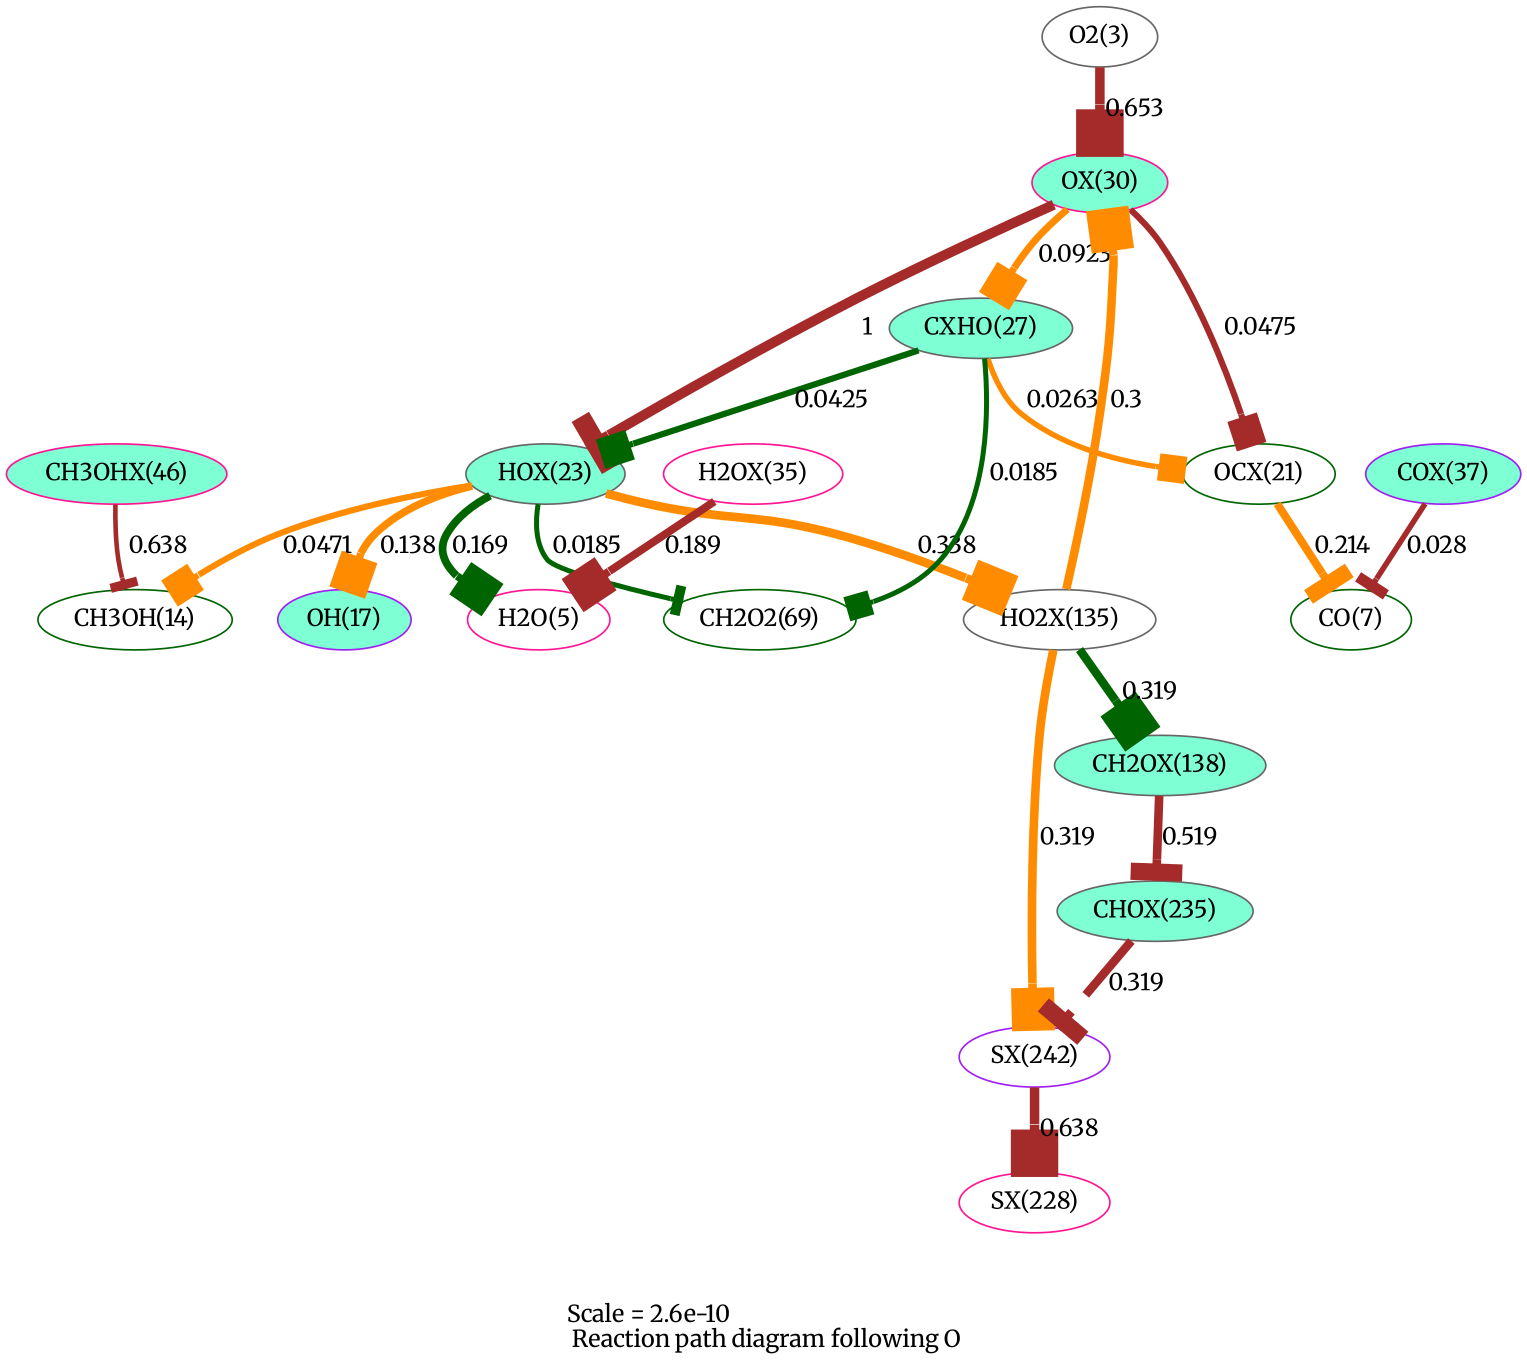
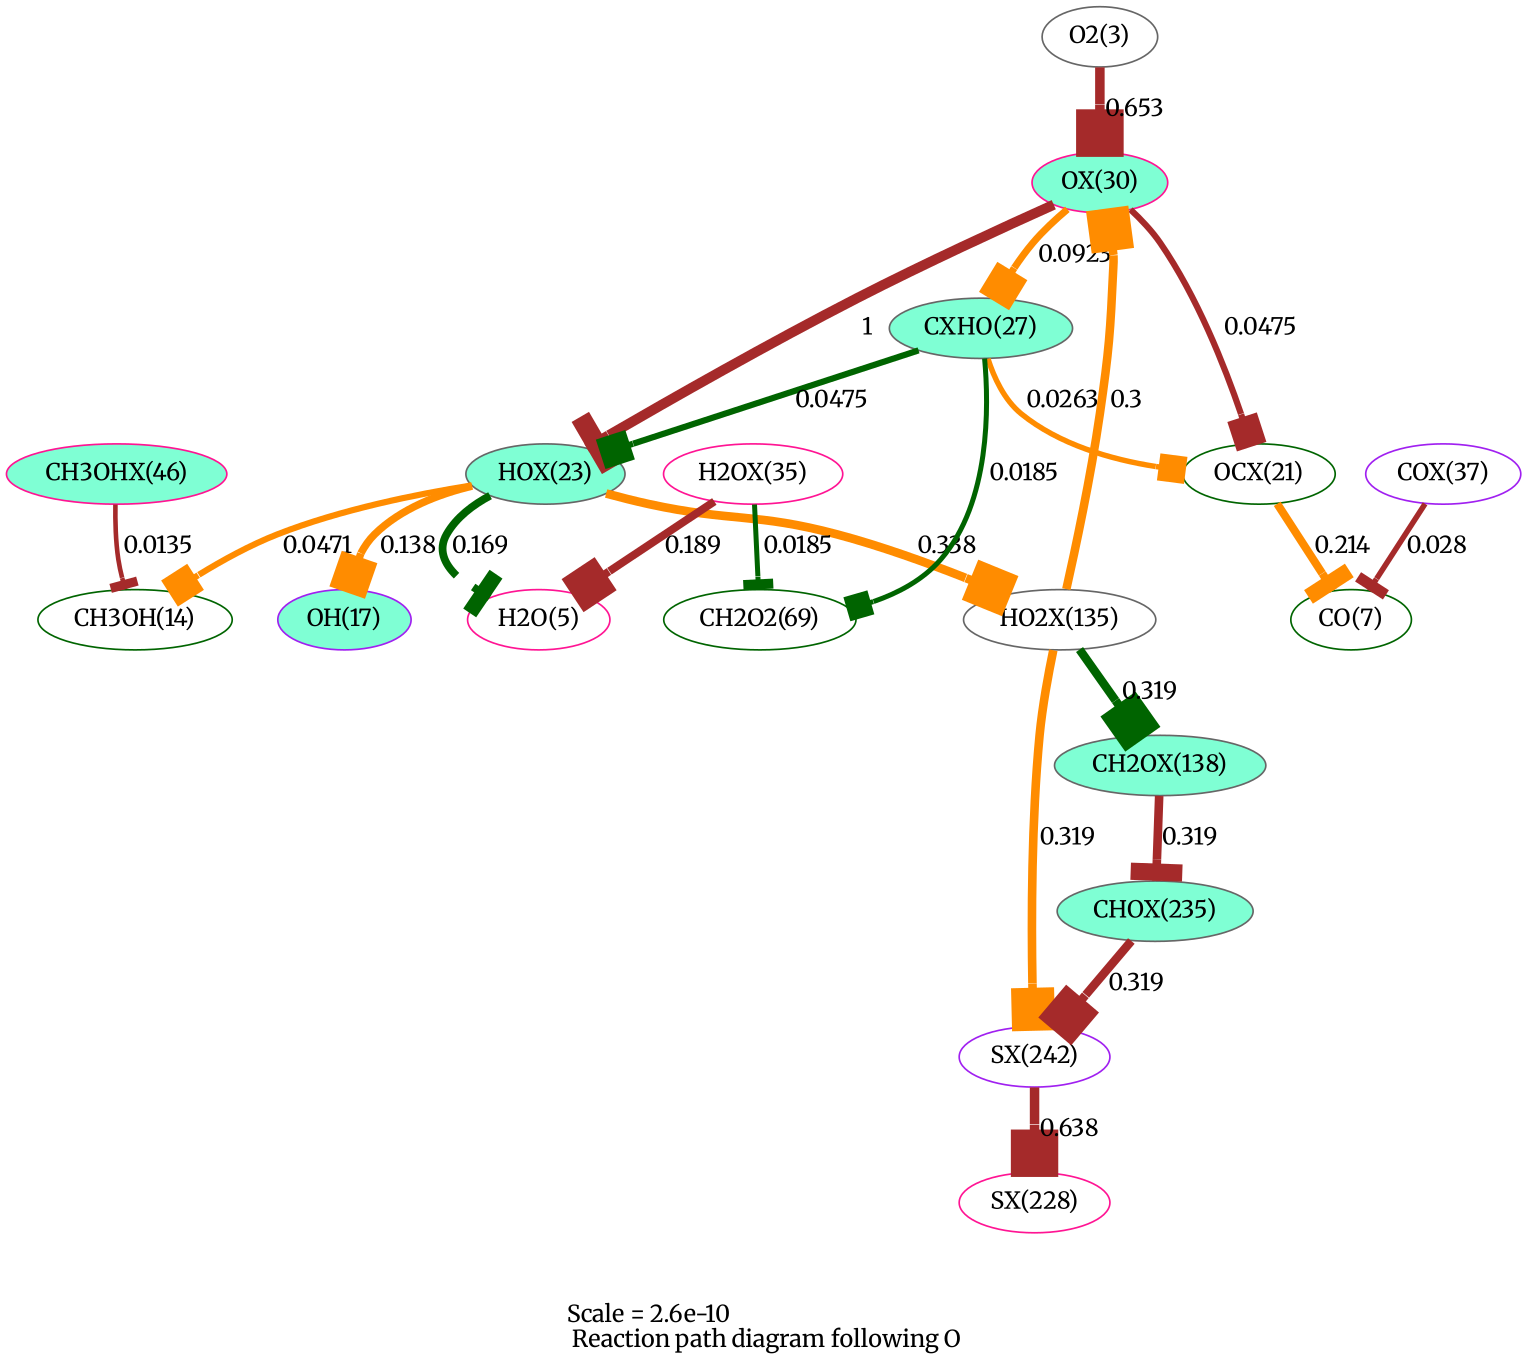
(829, 401) -> (829, 401)
(1443, 474) -> (1443, 474)
(450, 529) -> (450, 529)
(156, 547) -> (156, 547)
(580, 575) -> (756, 540)
(1188, 838) -> (1188, 838)
(1109, 968) -> (1109, 968)
